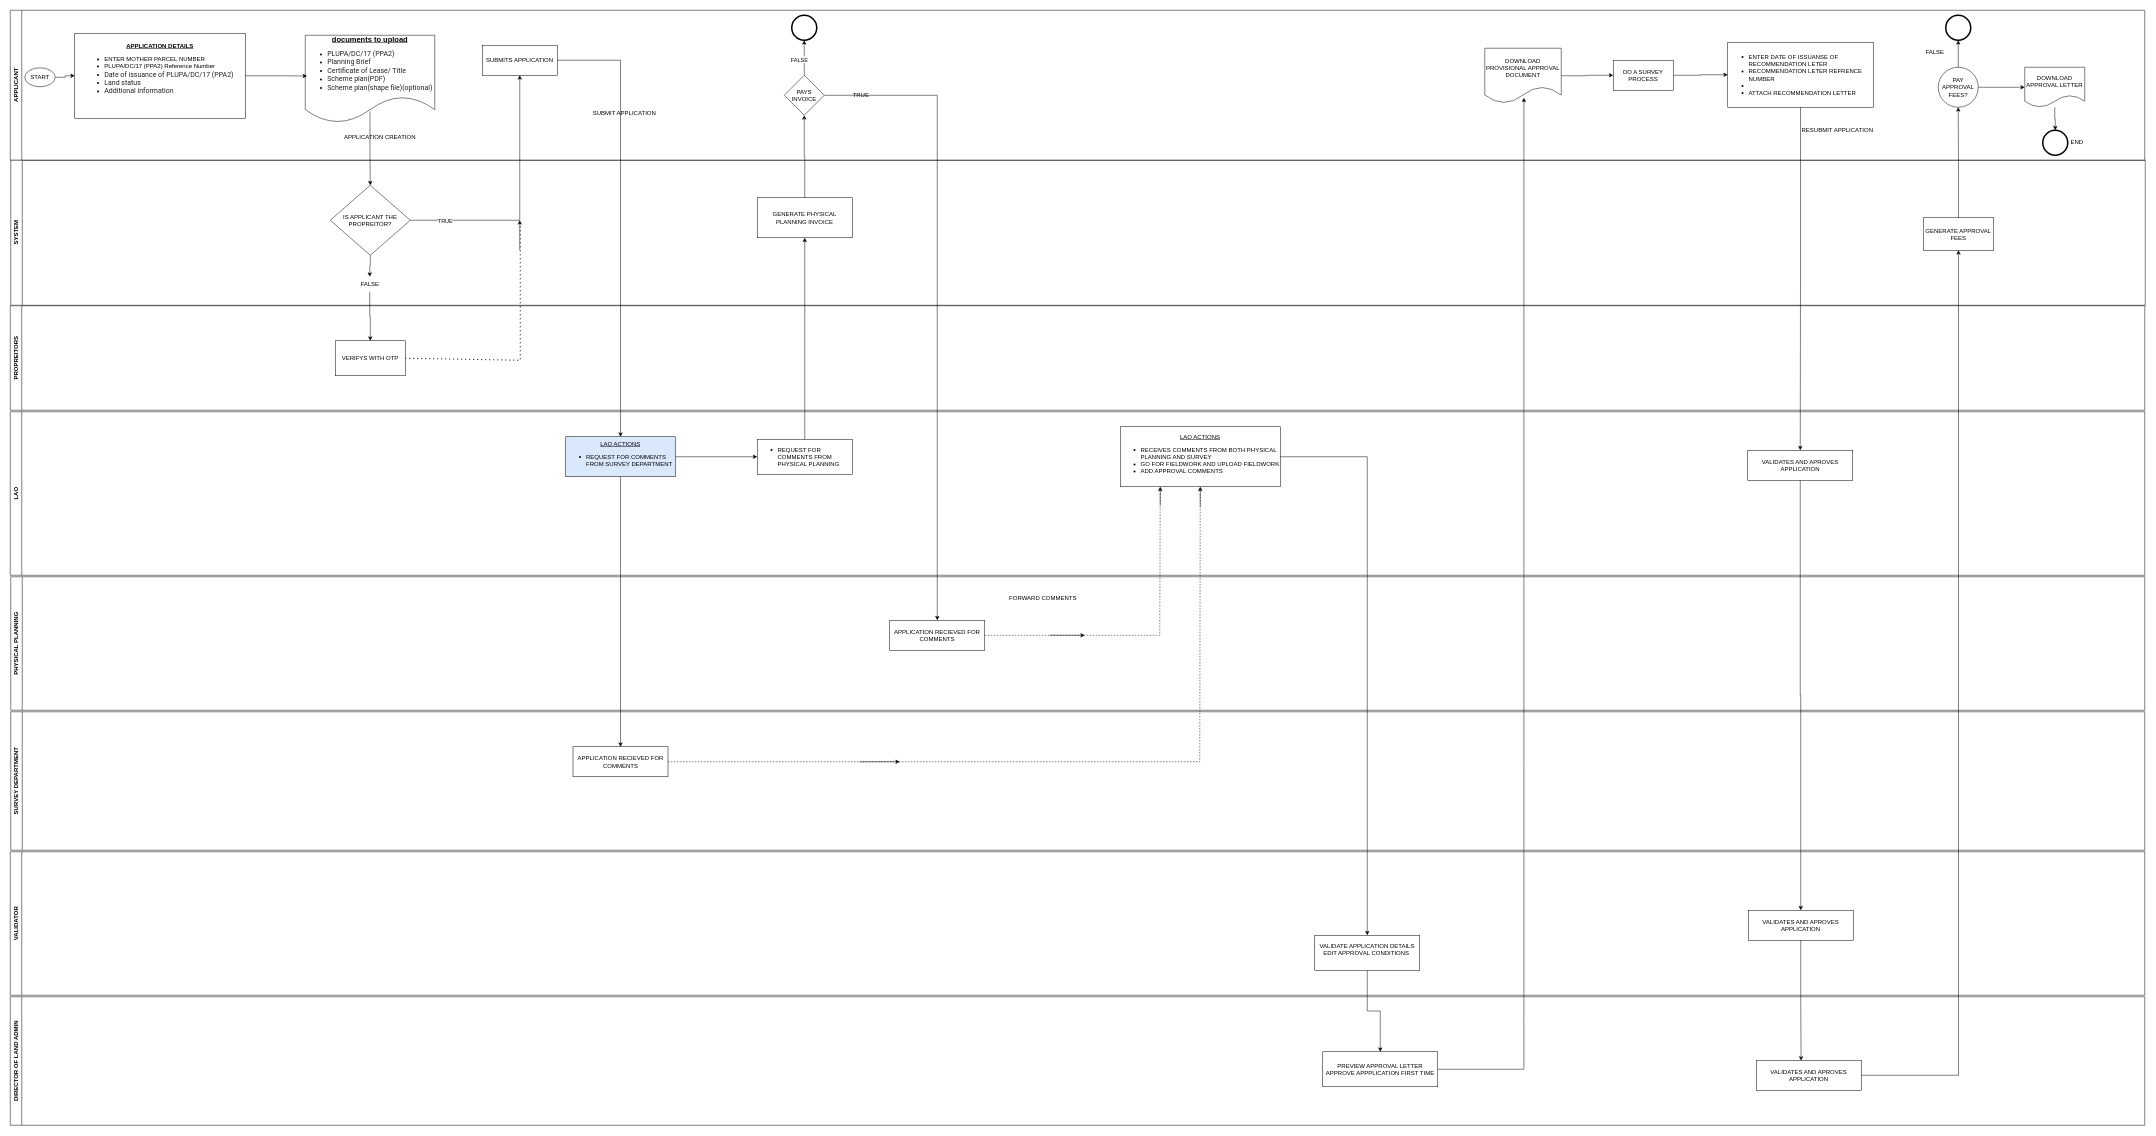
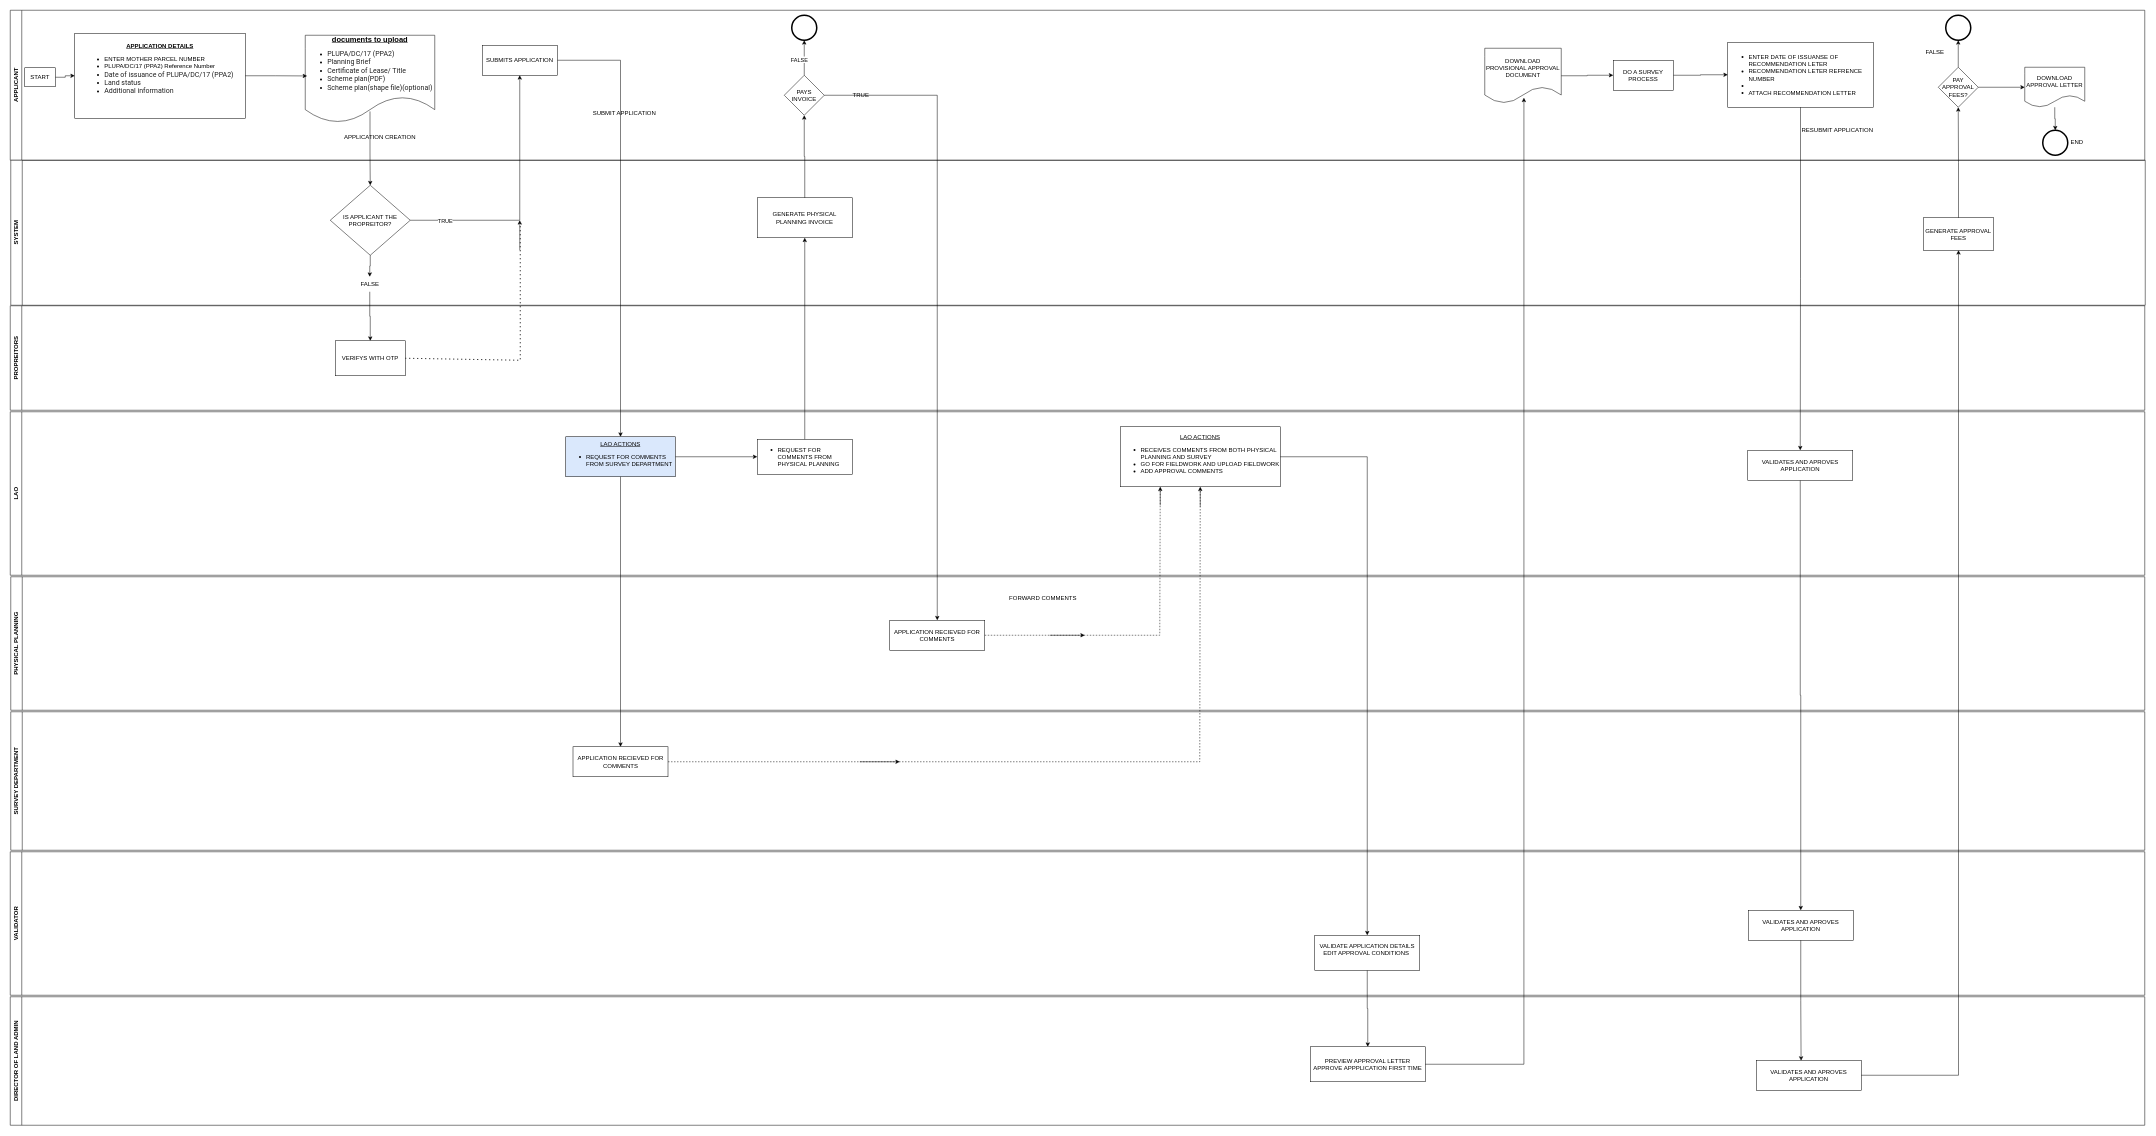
(40, 77) -> (40, 77)
(1958, 87) -> (1958, 87)
(1380, 1069) -> (1368, 1064)
